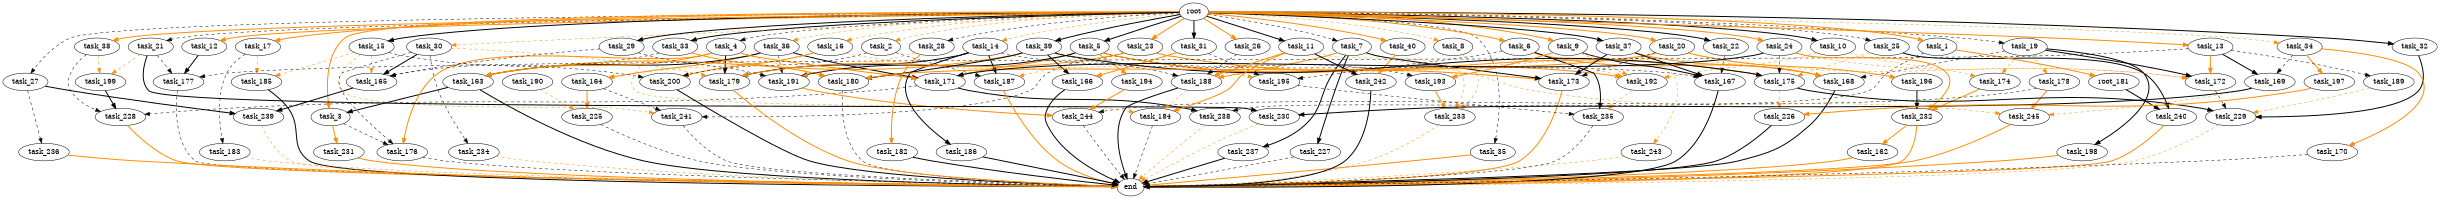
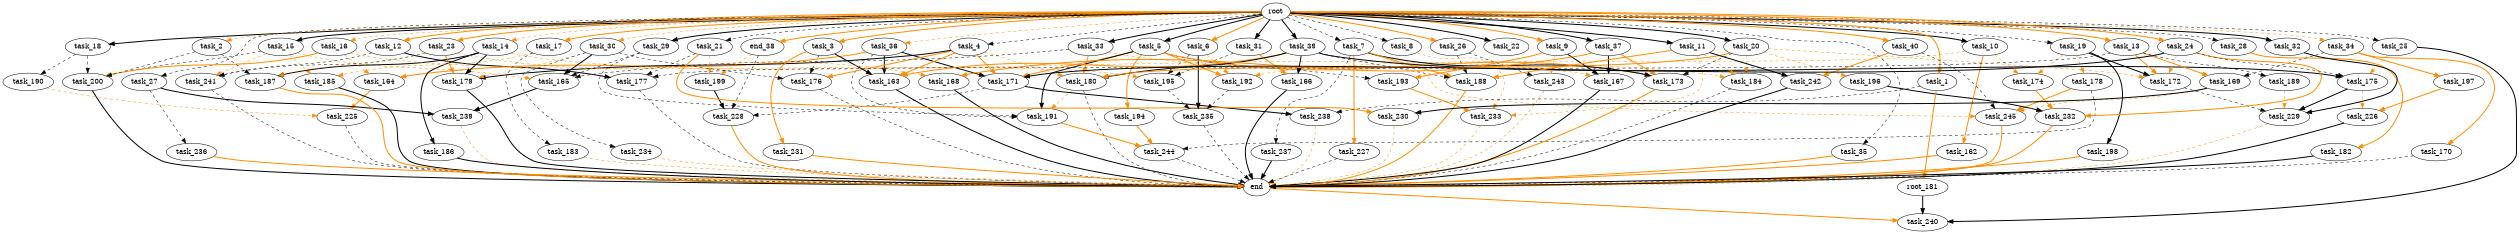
(1322, 21) -> (1336, 27)
(1519, 26) -> (1508, 21)
none -> (88, 47)
(97, 47) -> (762, 47)
(1723, 62) -> none
none -> (1498, 63)
(1594, 63) -> (1636, 63)
(1602, 63) -> none
(1939, 63) -> none
(2238, 63) -> (2170, 62)
(861, 64) -> (1064, 98)
(1456, 66) -> none
(1675, 66) -> none
(1789, 66) -> (1783, 58)
(1347, 68) -> (1156, 63)
none -> (1961, 73)
(1234, 84) -> (1719, 64)
(1333, 97) -> (1354, 97)
(1178, 98) -> (1746, 62)
(1622, 98) -> (1220, 98)
(400, 99) -> (851, 63)
(630, 99) -> (298, 64)
(682, 106) -> (1000, 108)
(1317, 110) -> (1311, 98)
(1123, 113) -> (1385, 166)
(1897, 133) -> (1974, 95)
(862, 165) -> (836, 178)
(1662, 179) -> (1582, 204)
